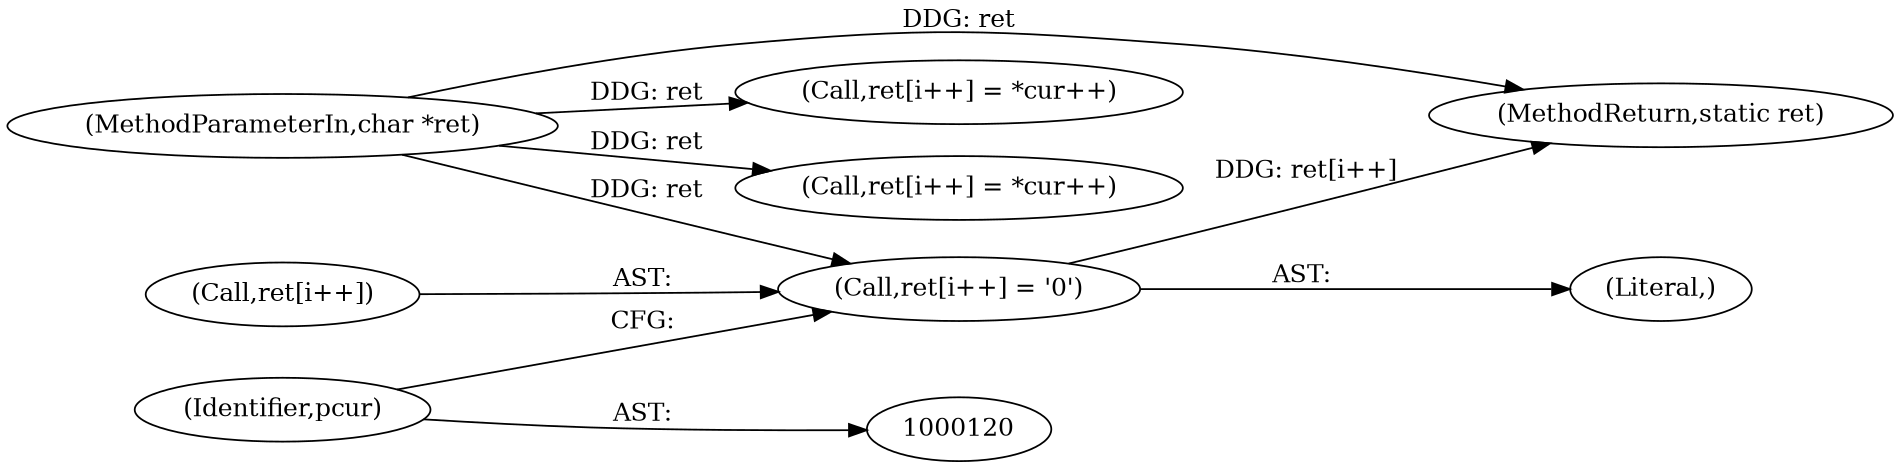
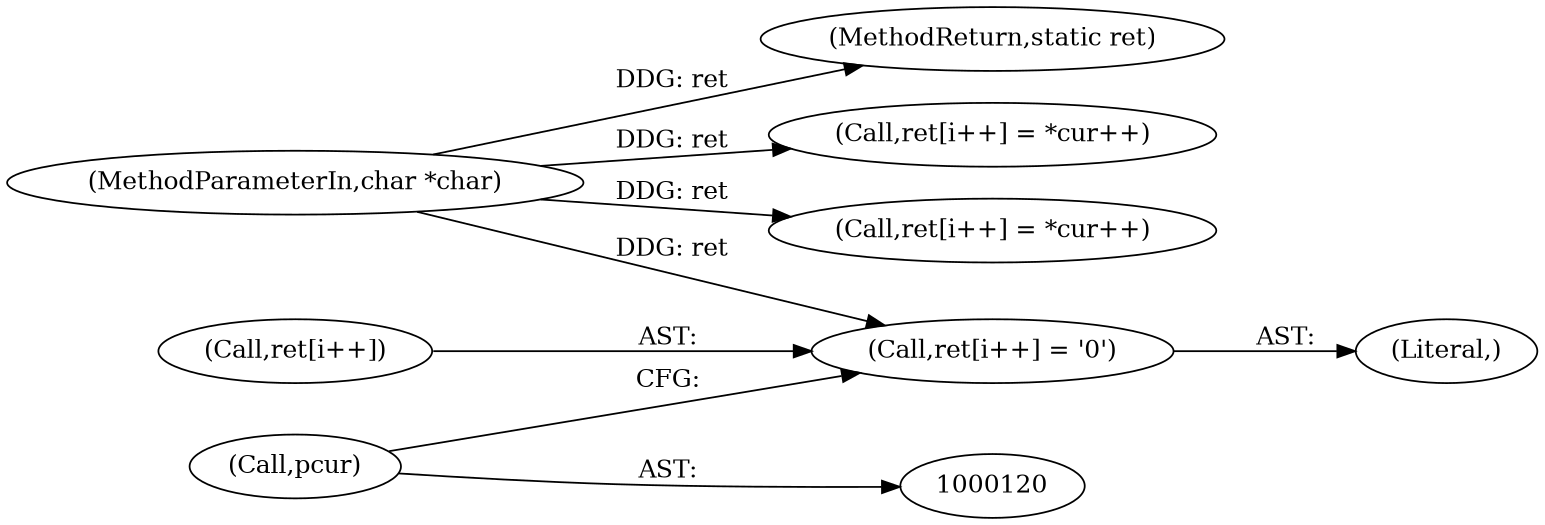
(283, 126) -> (295, 183)
(1301, 207) -> none
(283, 410) -> (295, 466)
